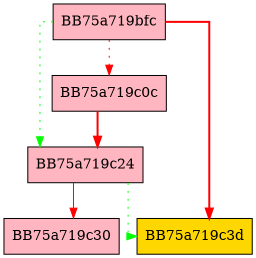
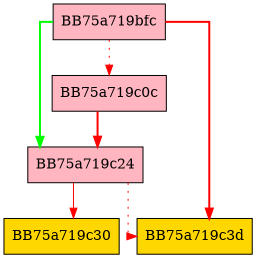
(40, 73) -> (40, 73)
(128, 210) -> (128, 210)
(62, 236) -> (62, 236)
